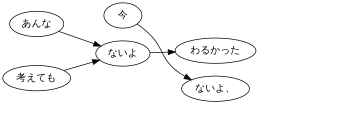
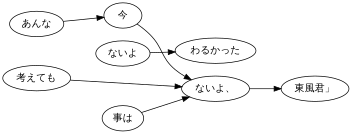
(76, 38) -> (80, 20)
(78, 66) -> (123, 83)
none -> (315, 89)
none -> (123, 118)
